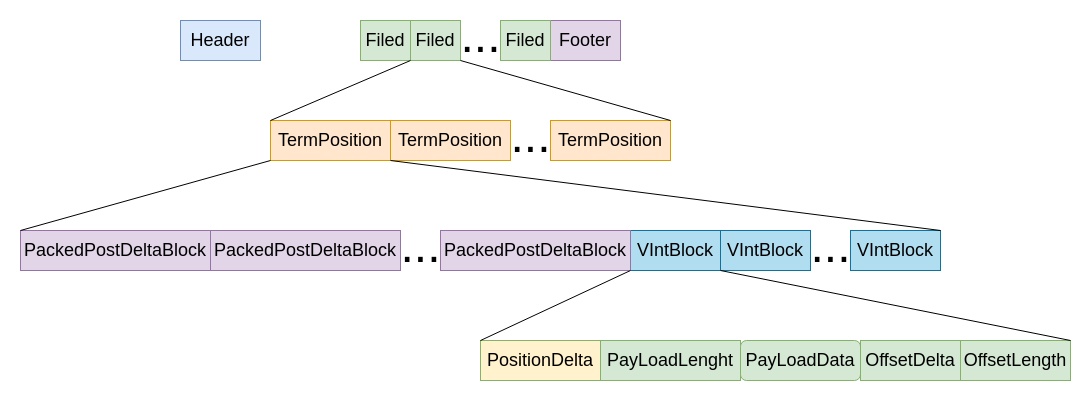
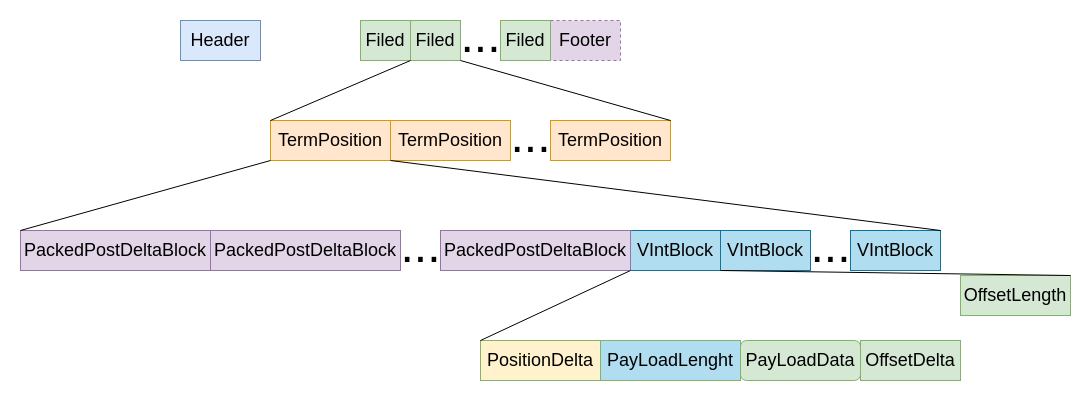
(586, 41) -> (586, 41)
(671, 361) -> (671, 361)
(1016, 361) -> (1016, 296)
